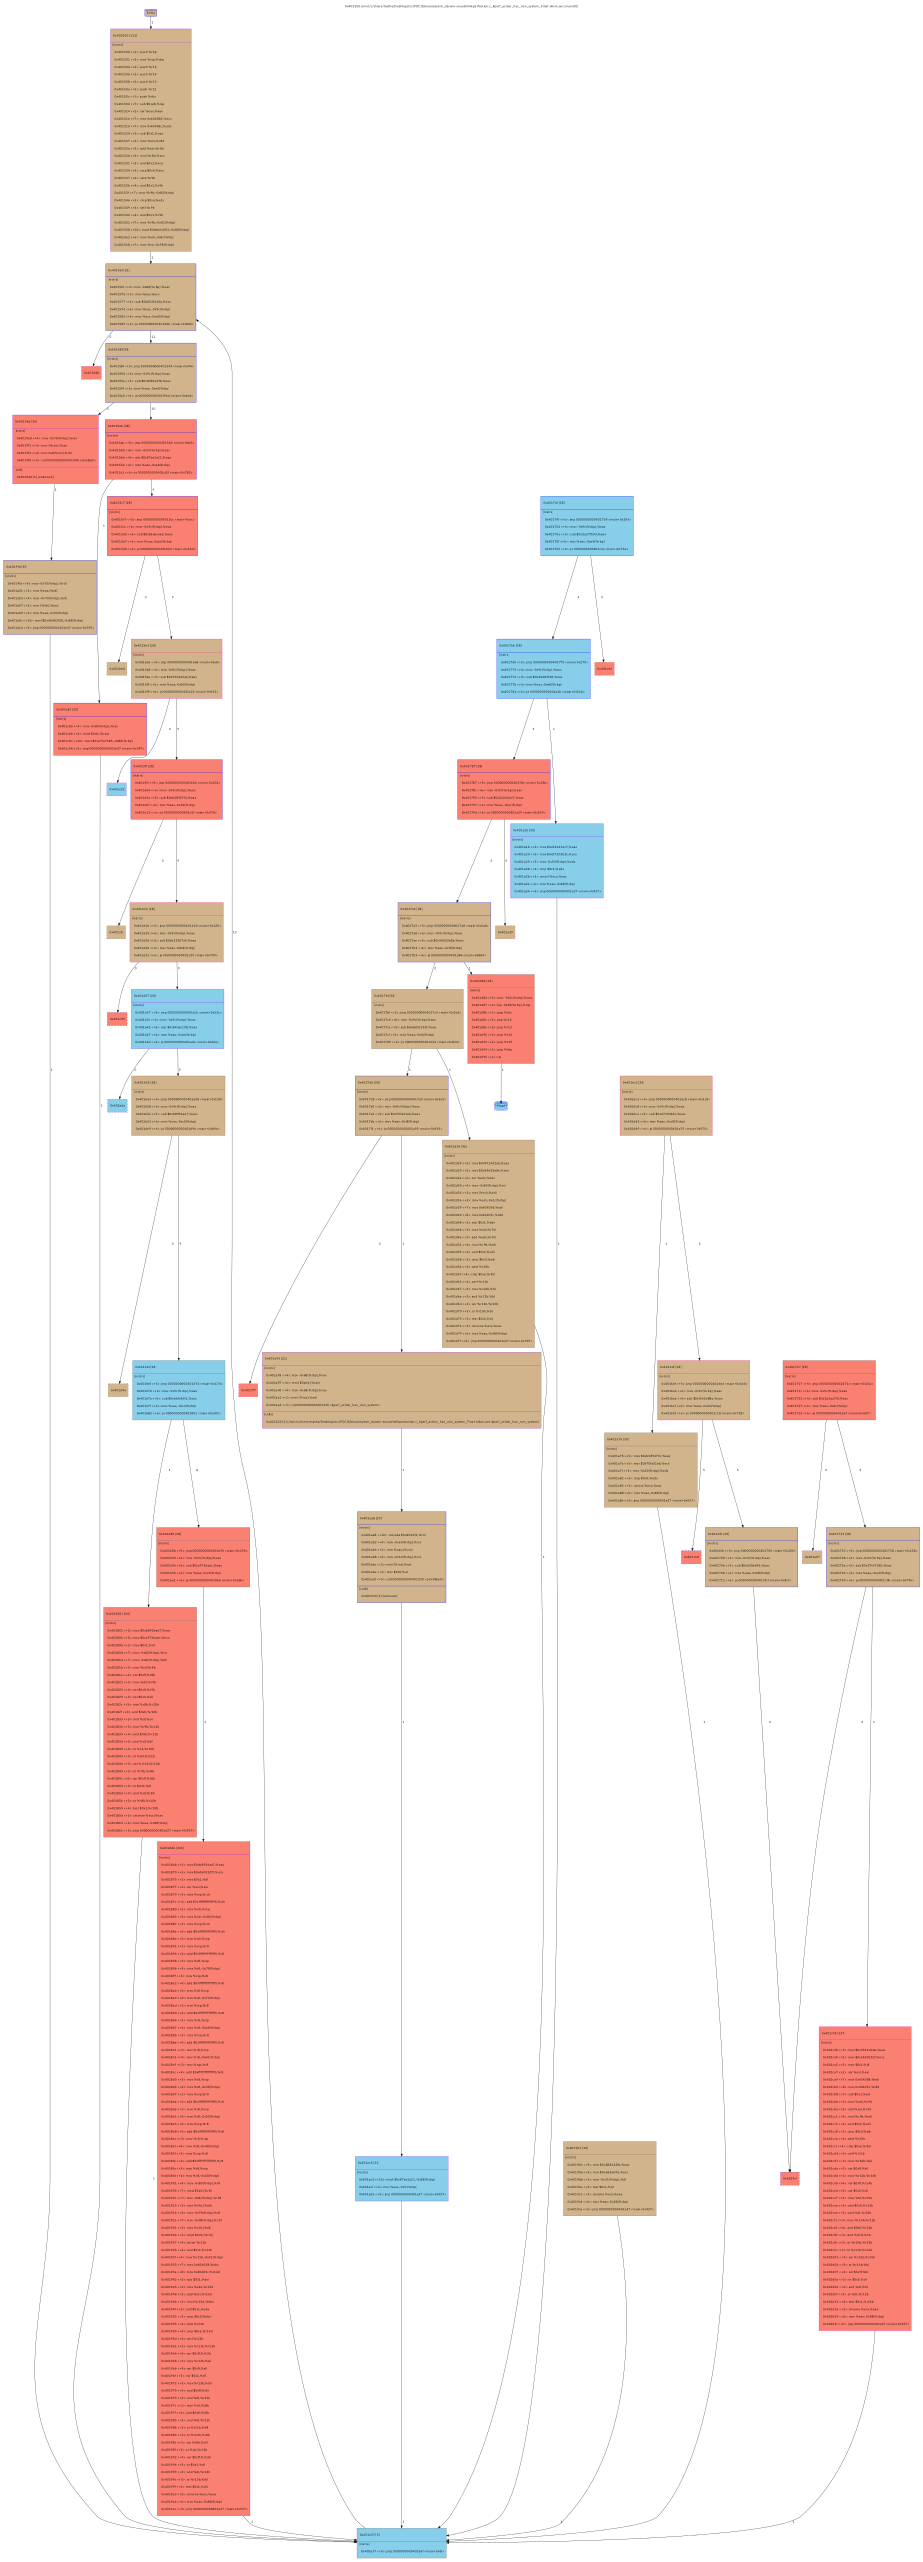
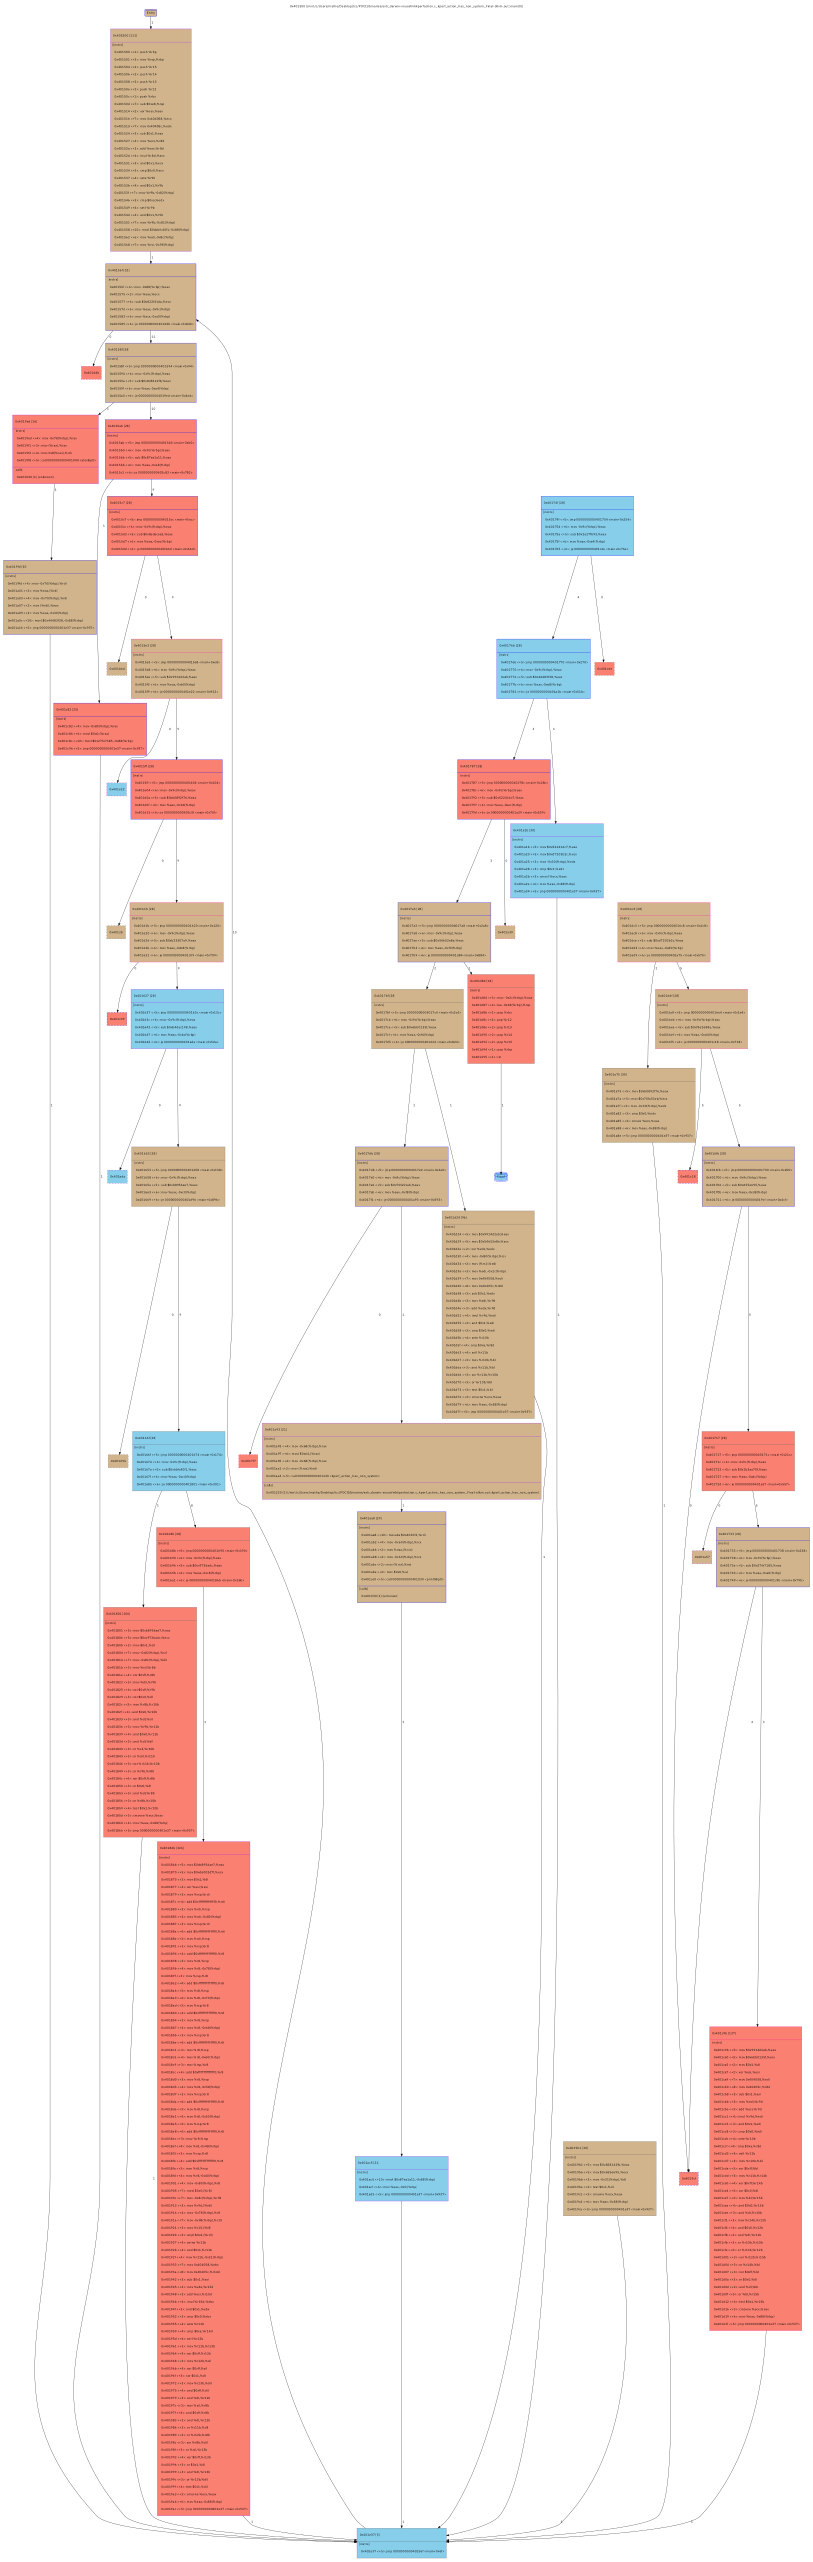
none -> (748, 1318)
